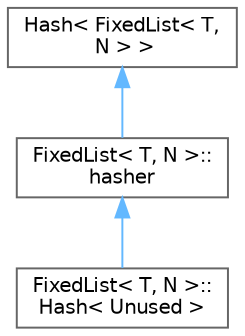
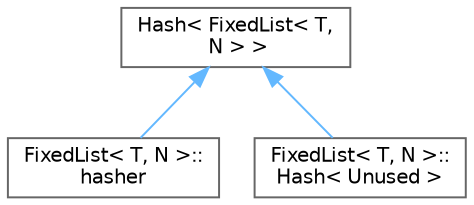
(122, 243) -> (305, 110)
